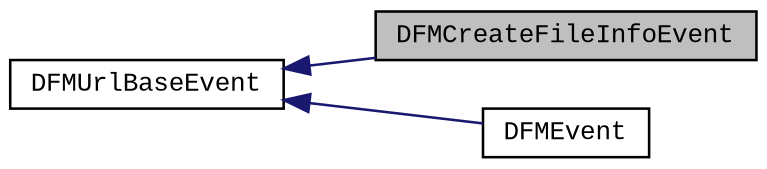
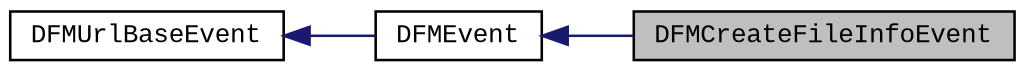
(343, 62) -> (601, 36)
